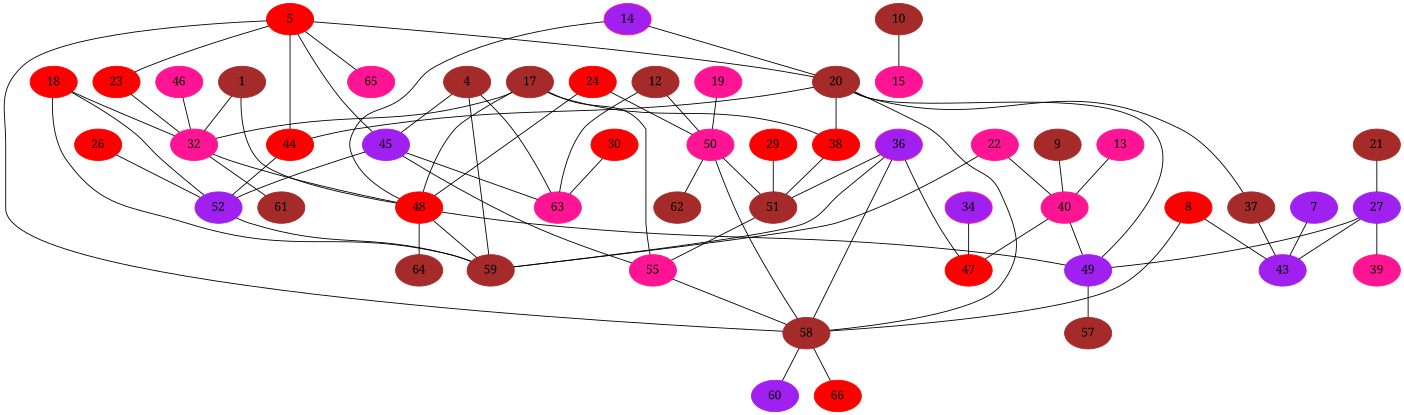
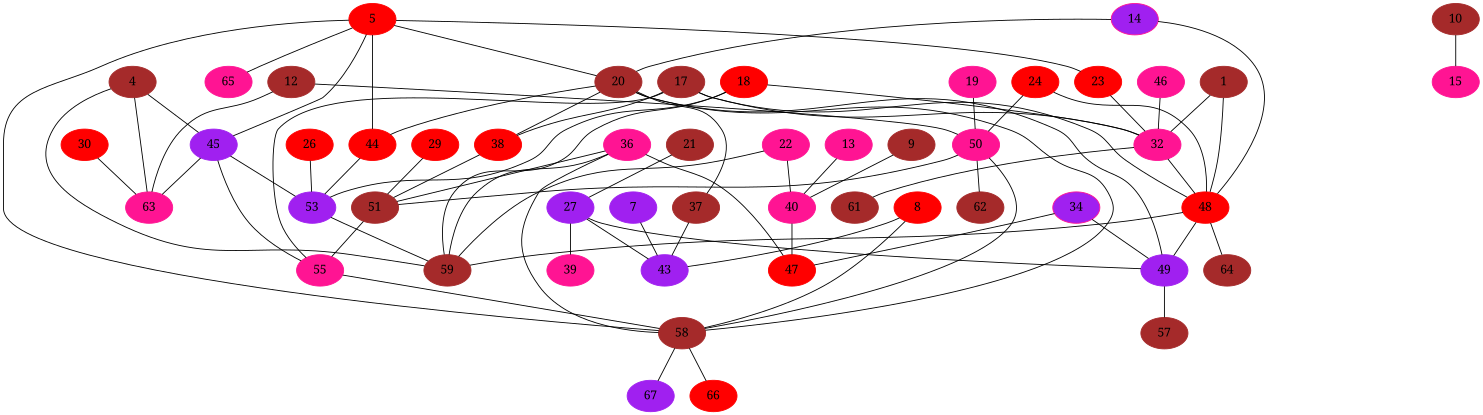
(899, 145) -> (627, 145)
(219, 208) -> (312, 208)
(1076, 239) -> (1120, 239)
(775, 396) -> (651, 396)
